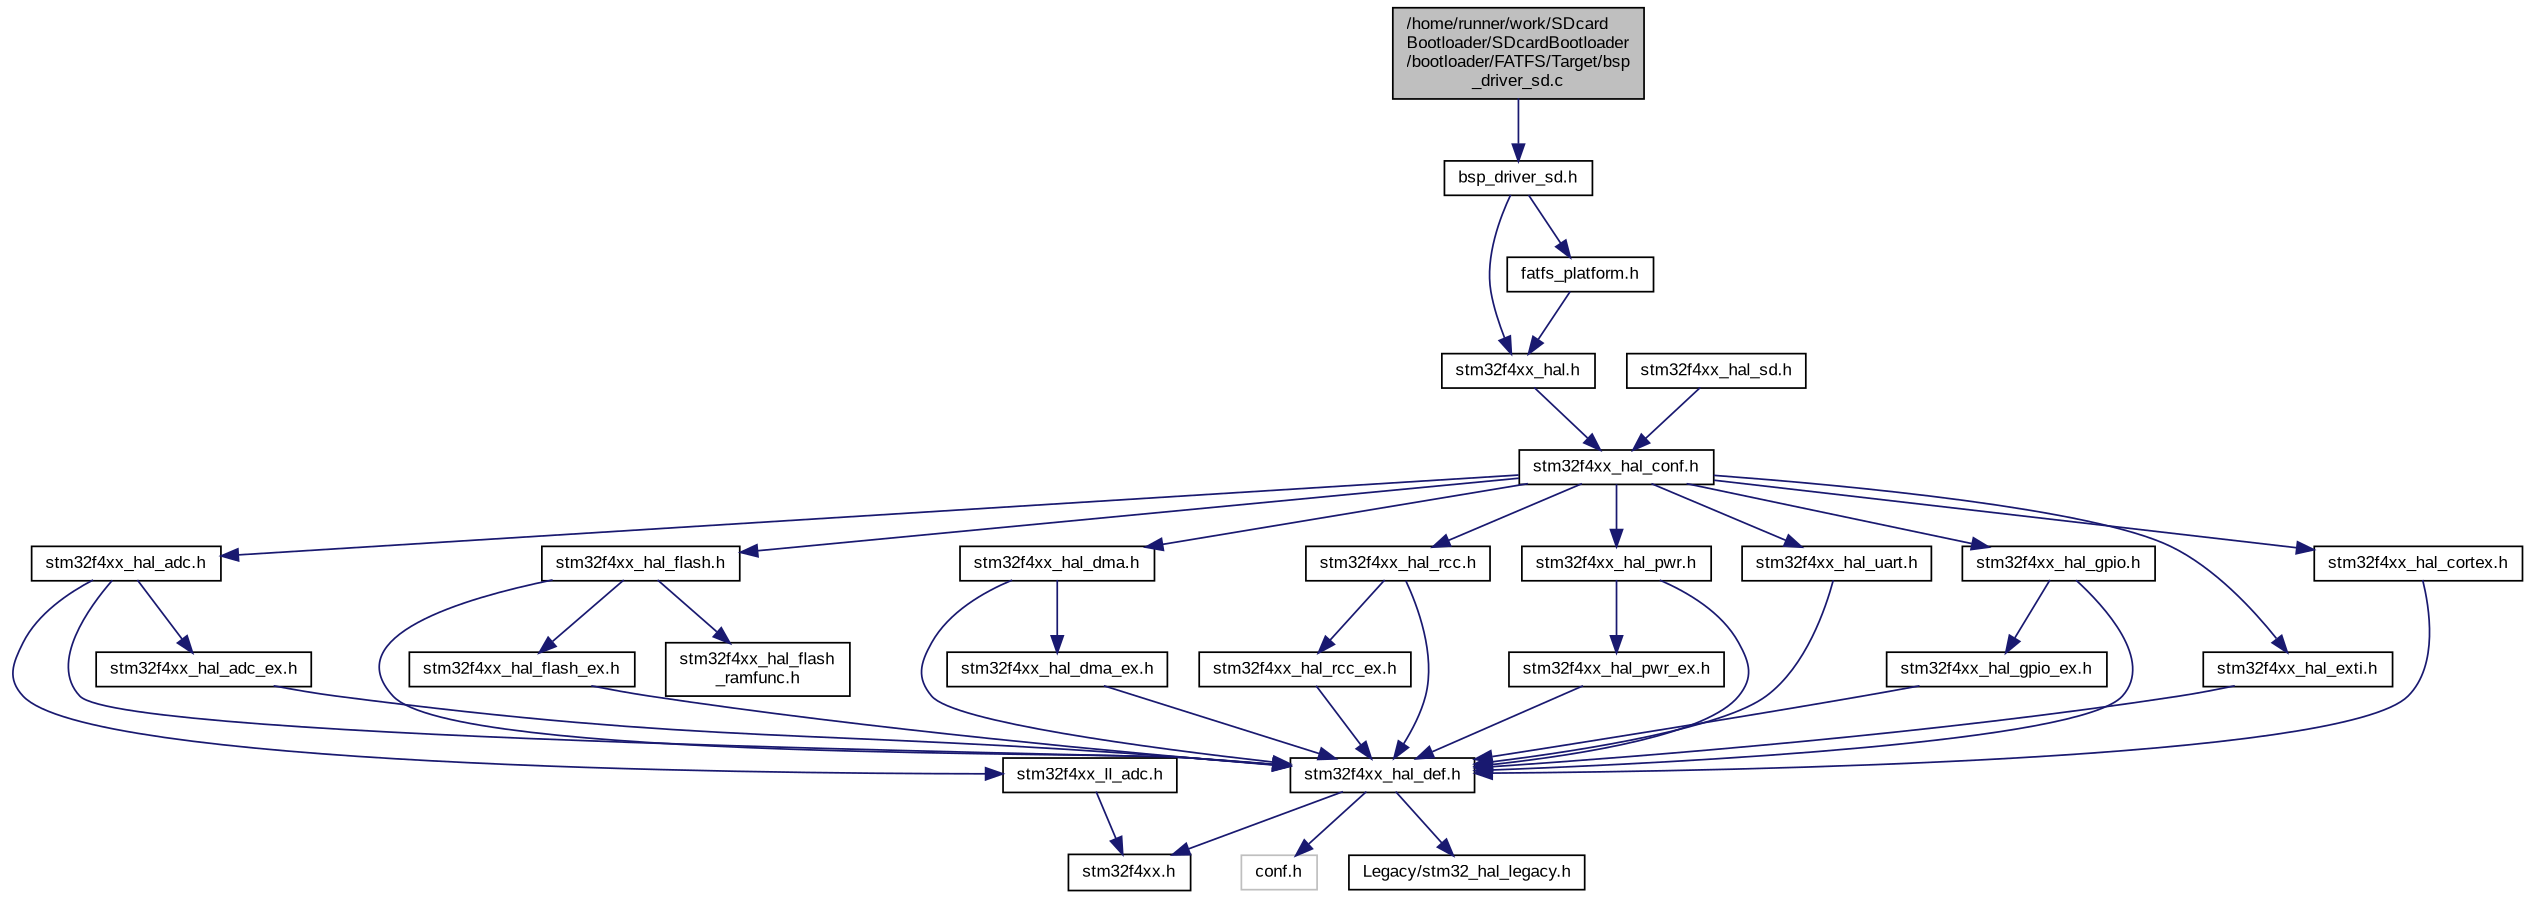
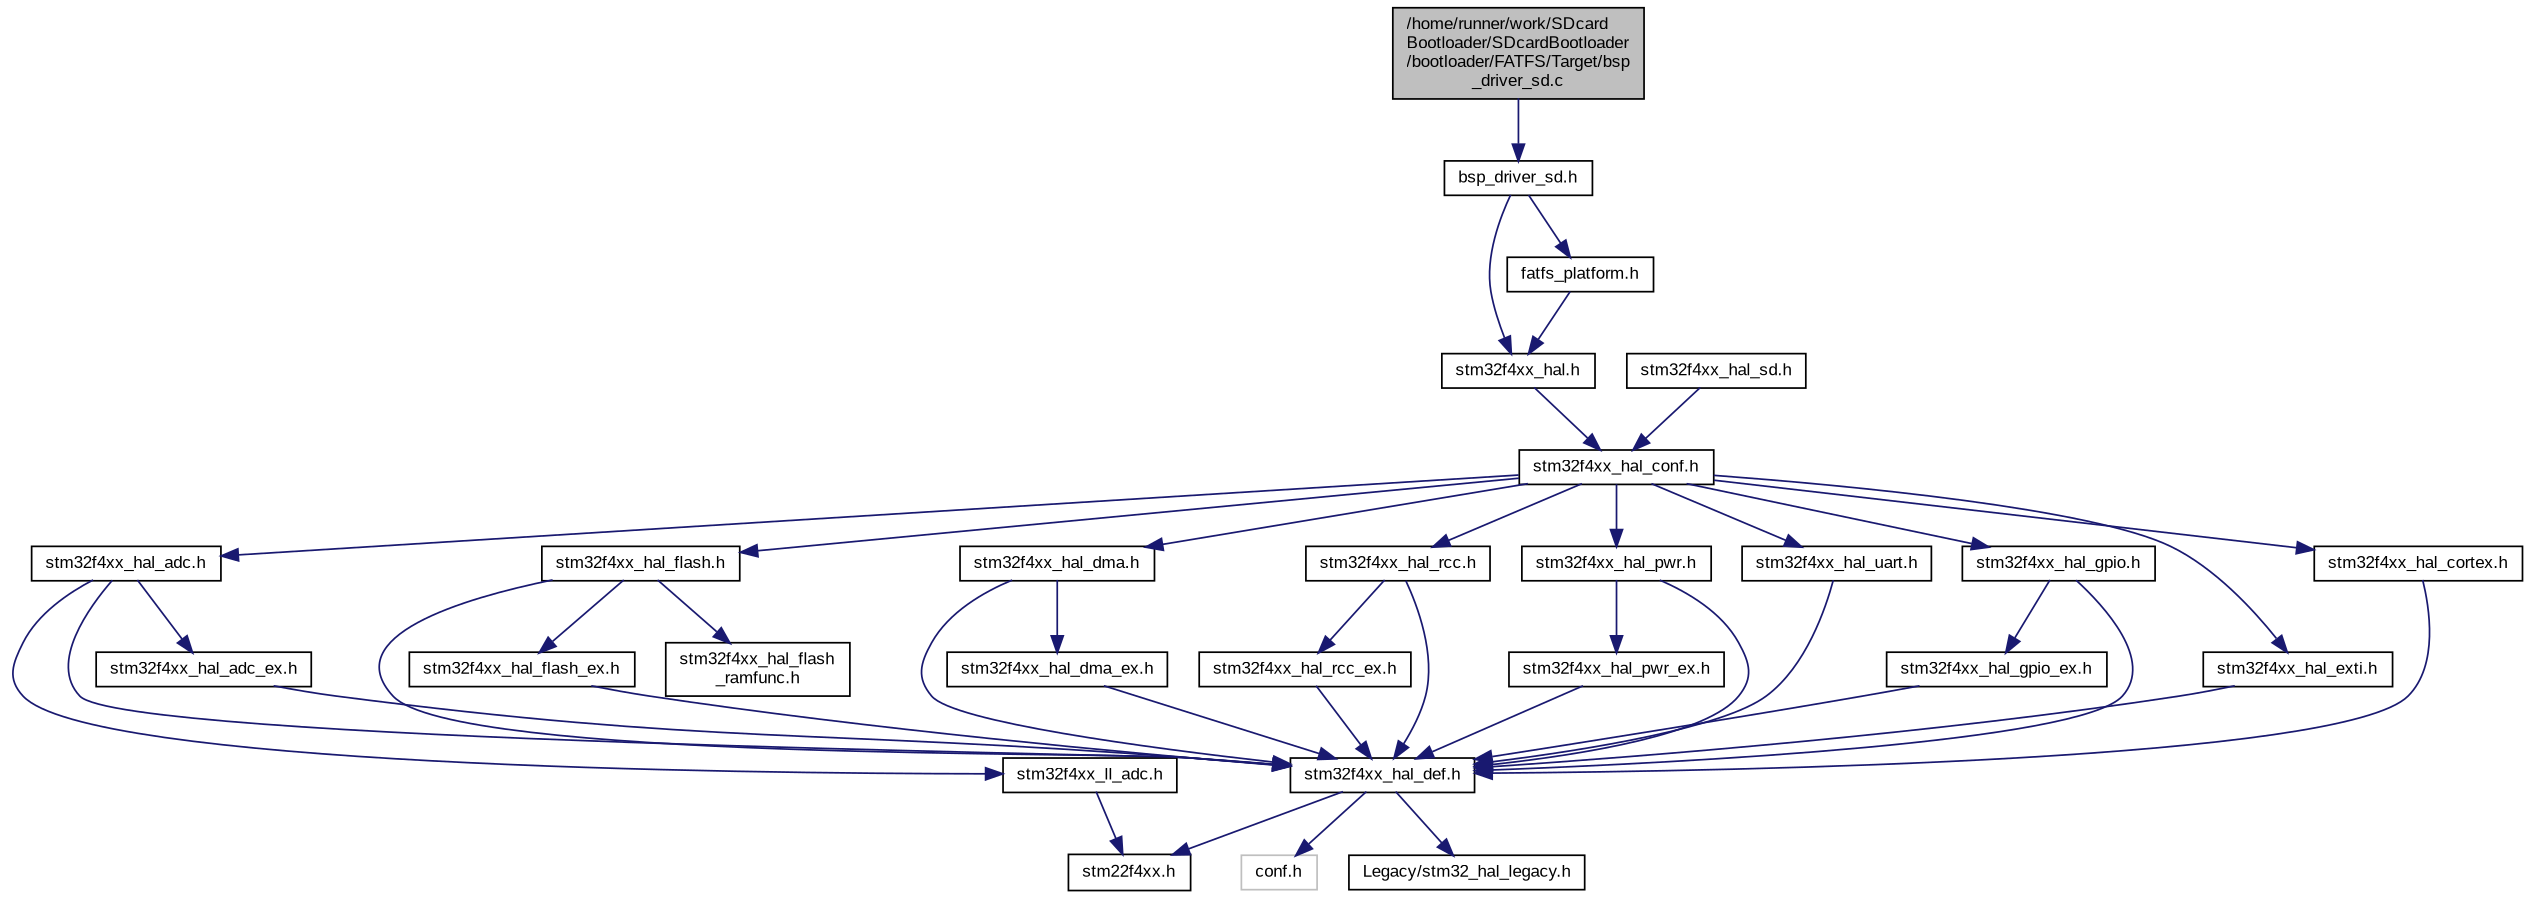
(1130, 872) -> (1130, 872)
